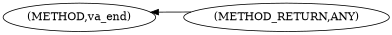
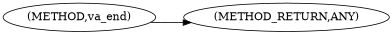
(175, 12) -> (167, 23)
